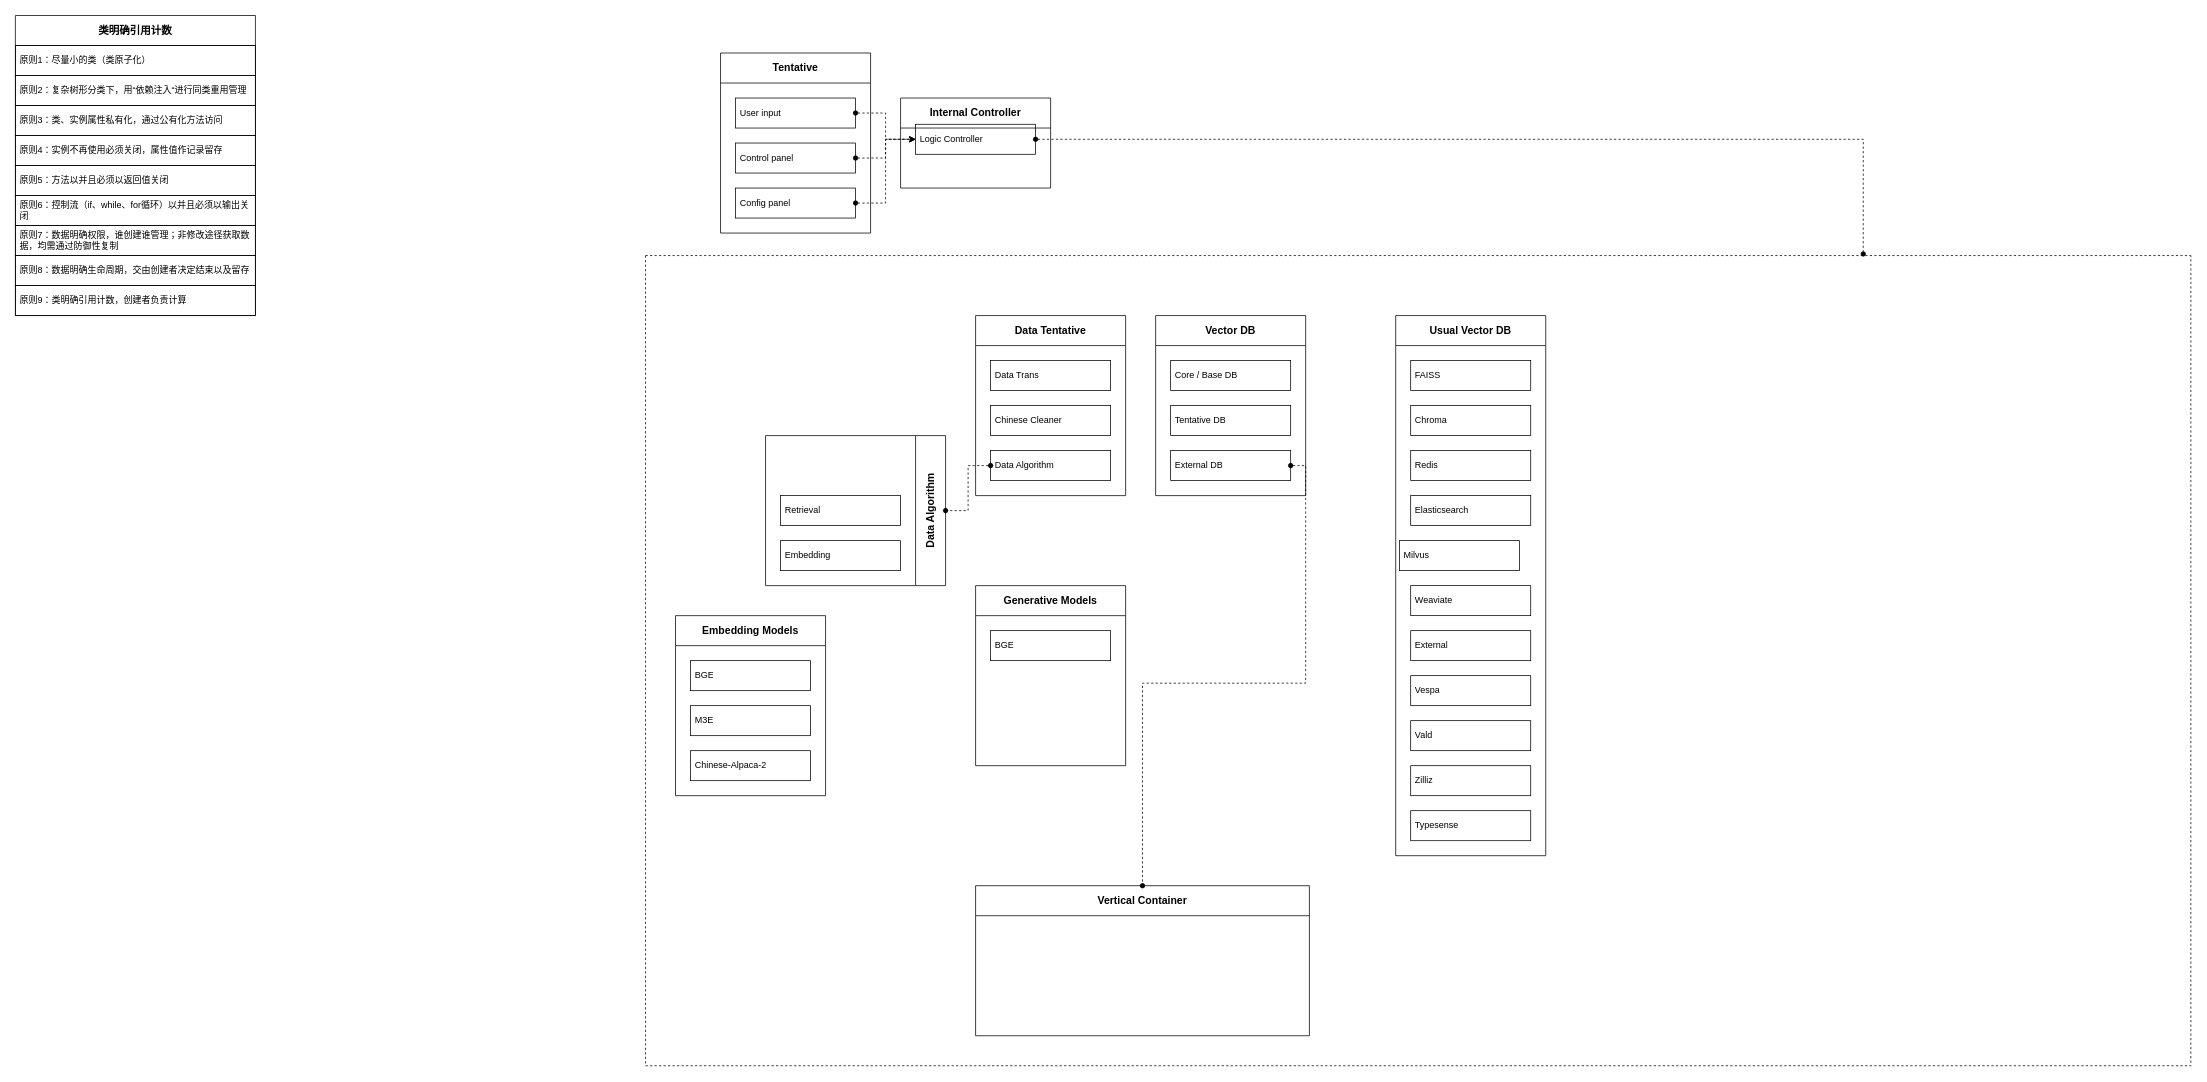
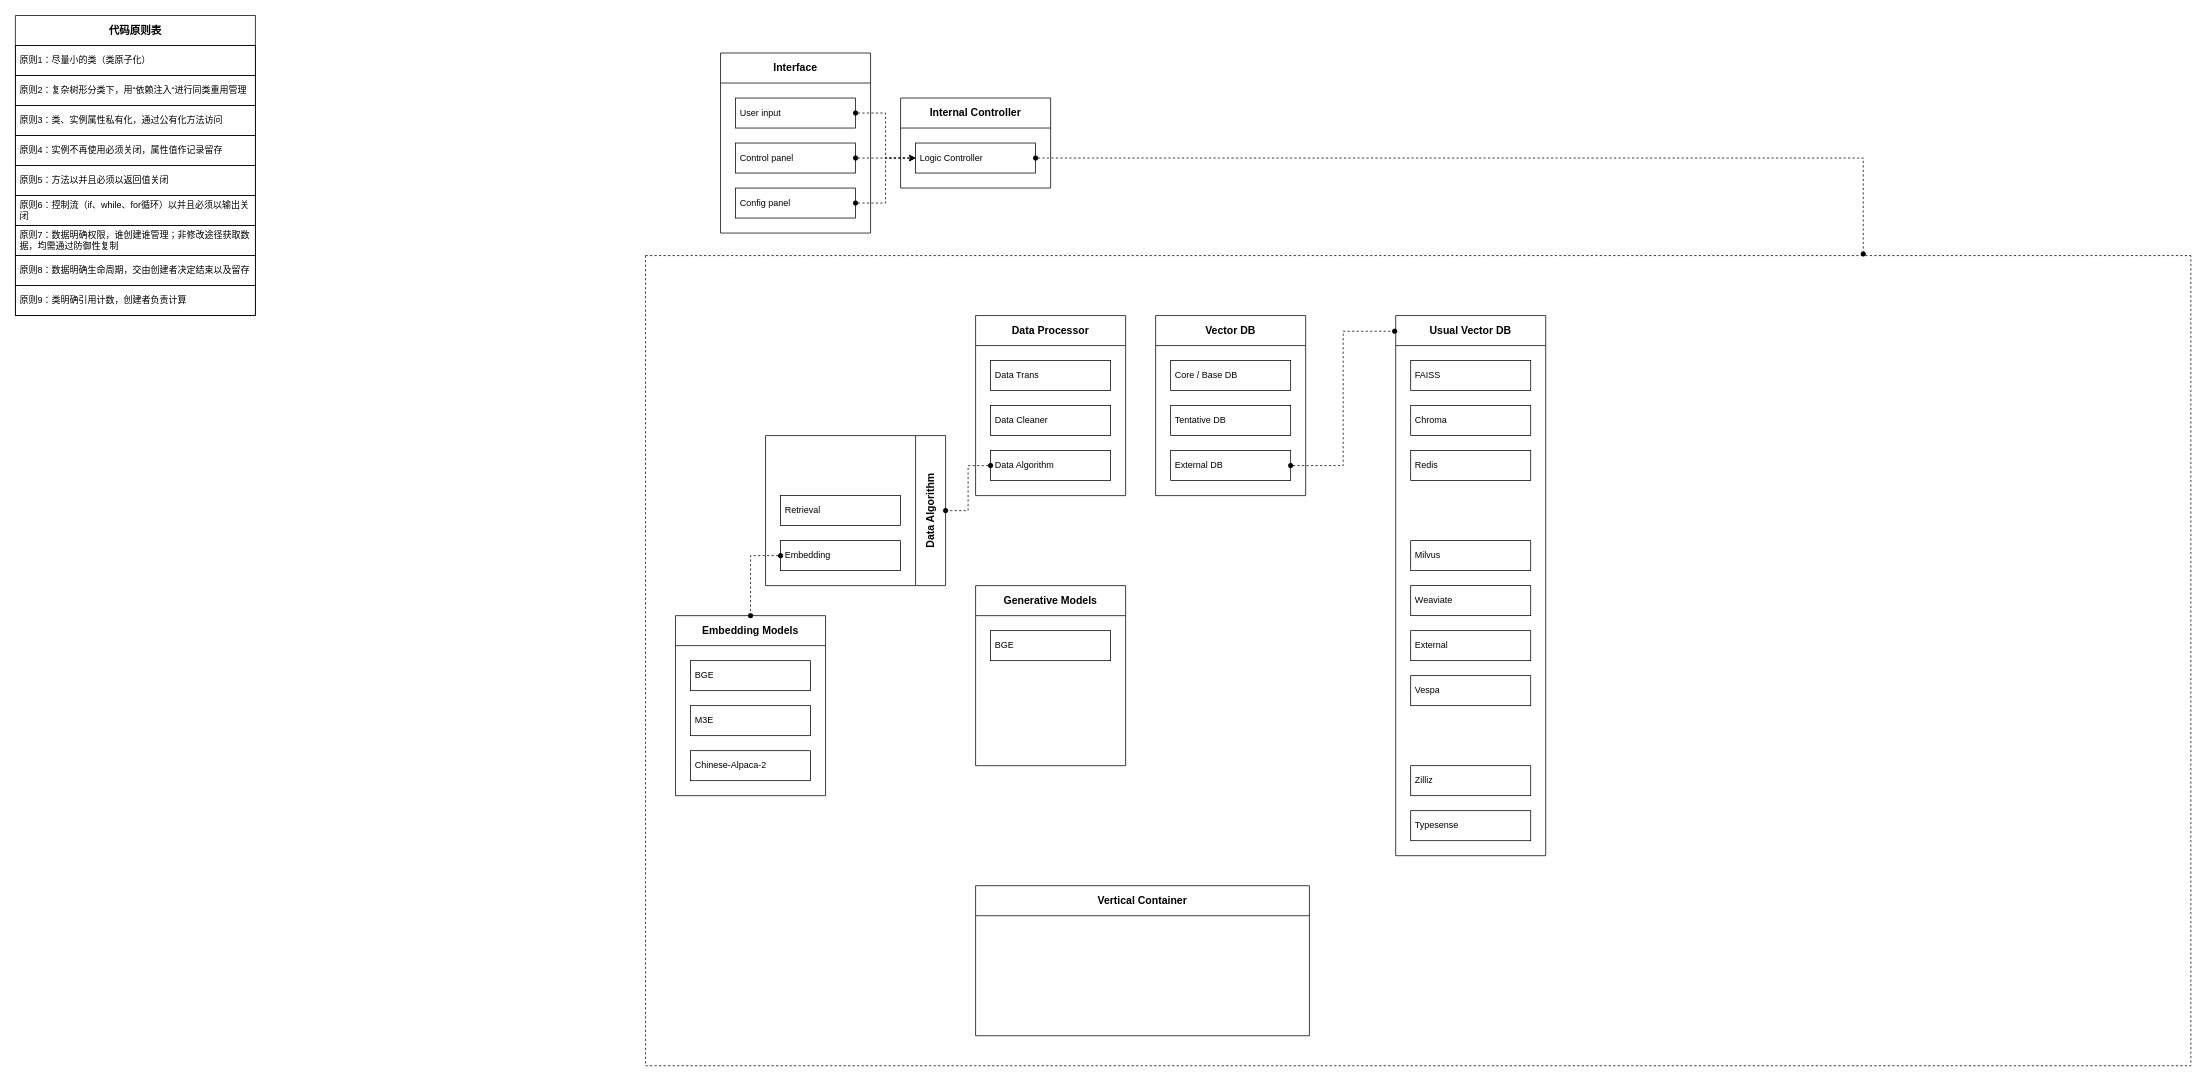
(135, 30) -> (135, 30)
(795, 68) -> (795, 68)
(975, 139) -> (975, 158)
(1050, 330) -> (1050, 330)
(1029, 420) -> (1023, 420)
(1470, 510) -> none
(1459, 555) -> (1470, 555)
none -> (750, 571)
(1470, 735) -> none
(1142, 783) -> (1343, 392)
